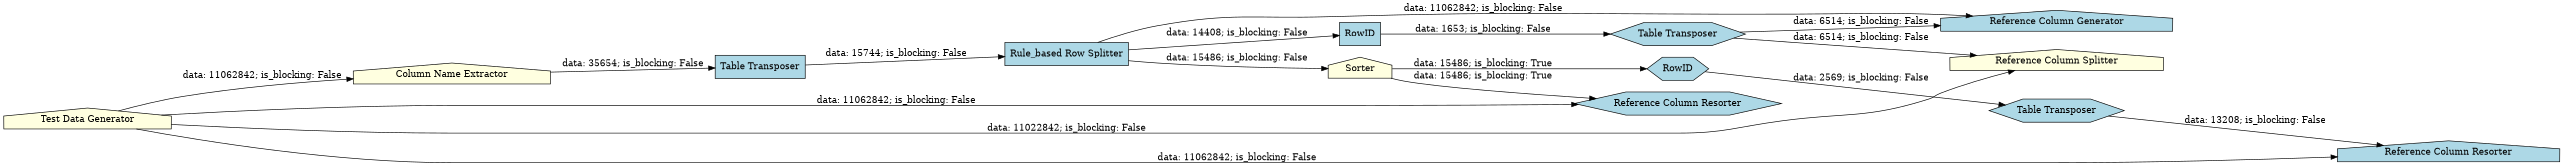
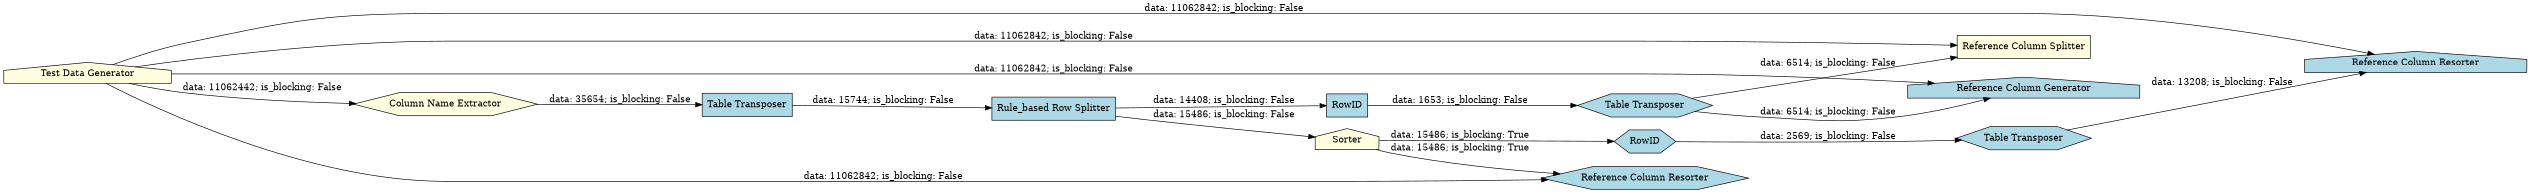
(1530, 13) -> (1050, 74)
(2057, 61) -> (2024, 47)
(452, 75) -> (445, 104)
(262, 76) -> (262, 88)
(1067, 128) -> (1054, 36)
